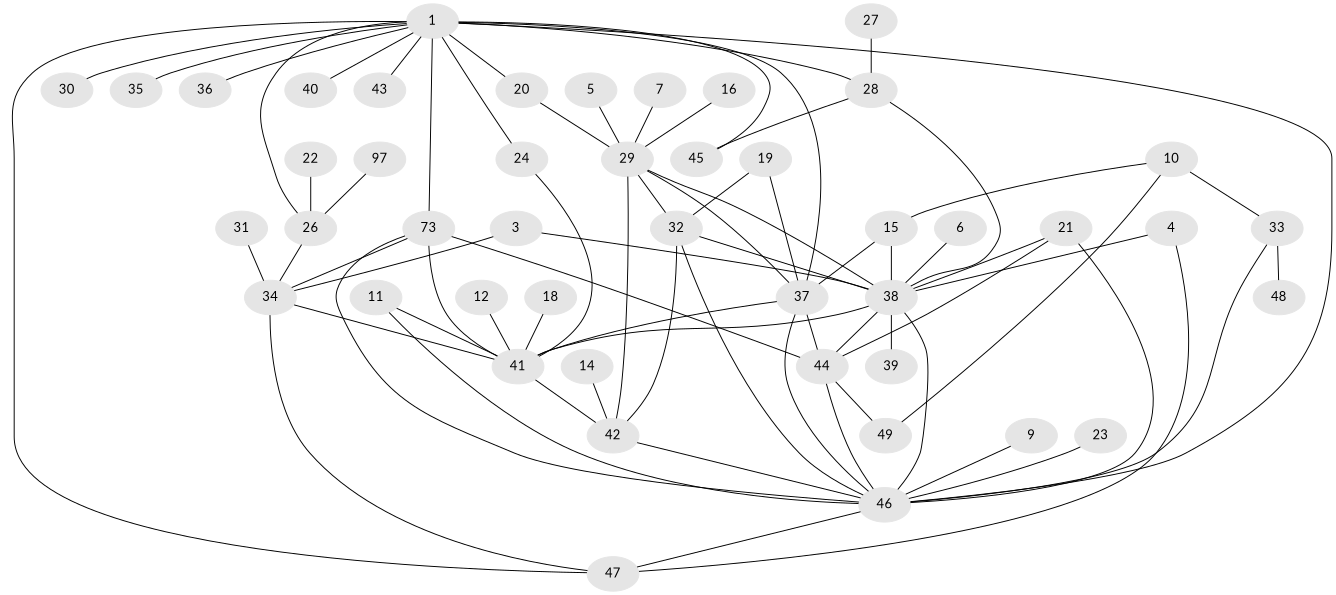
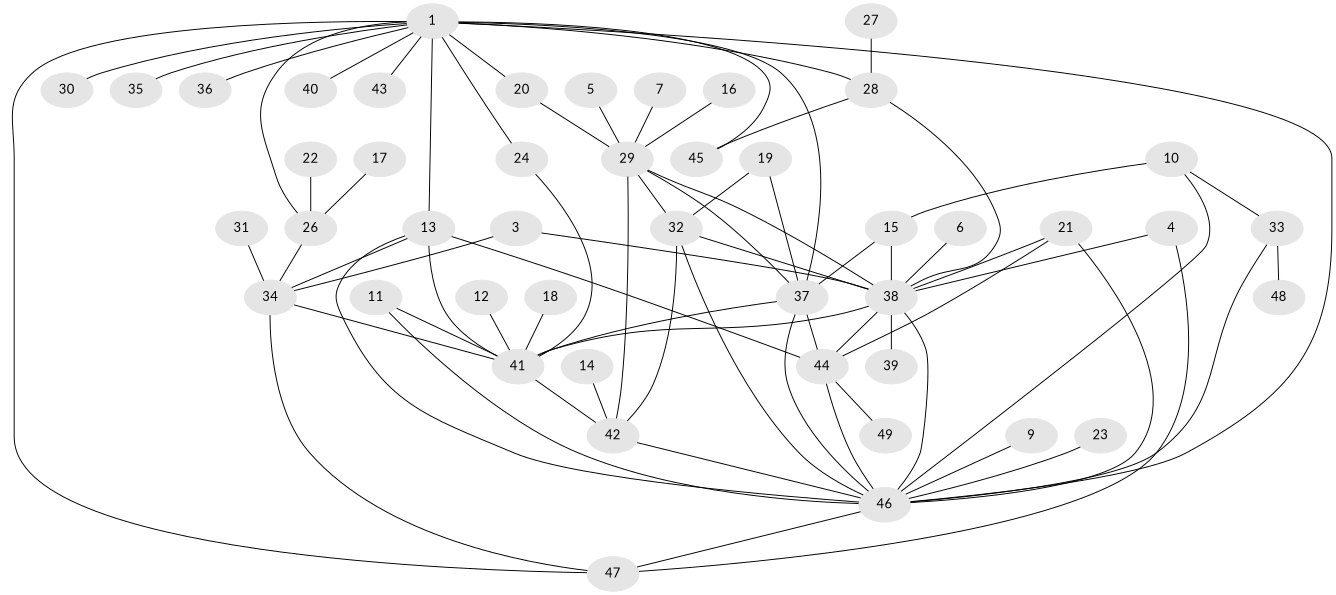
(380, 159) -> (380, 159)
(429, 228) -> (429, 228)
(1038, 306) -> (1087, 347)
